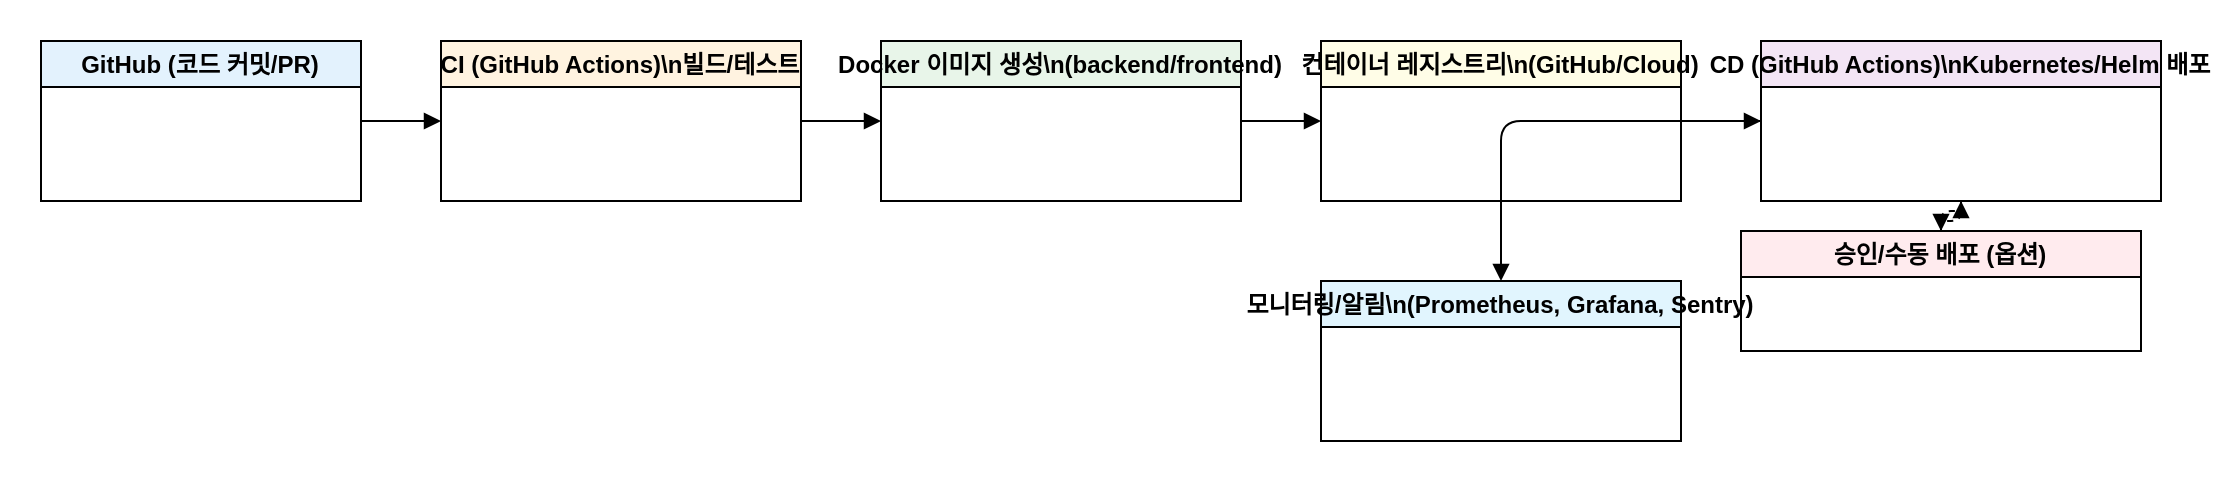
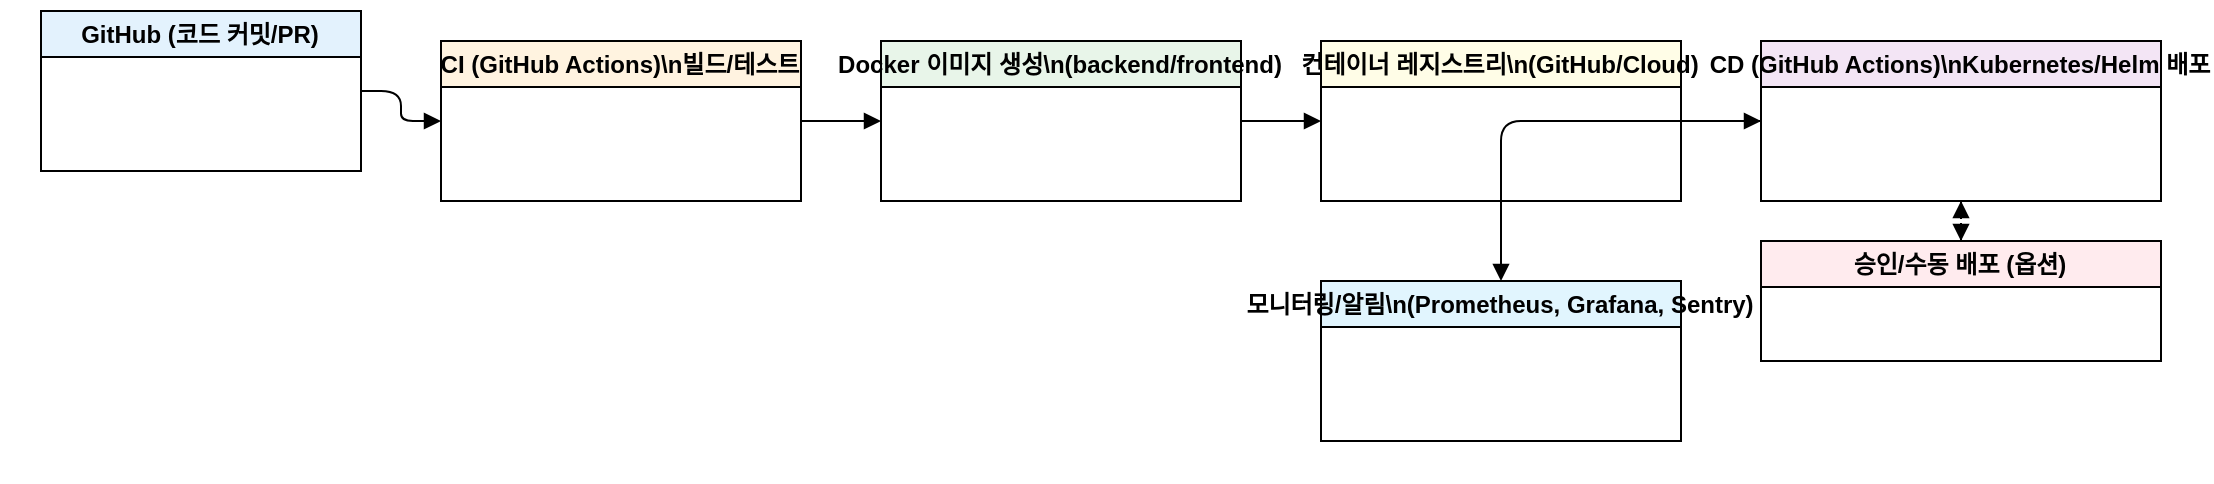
(201, 121) -> (201, 91)
(1941, 291) -> (1961, 301)
